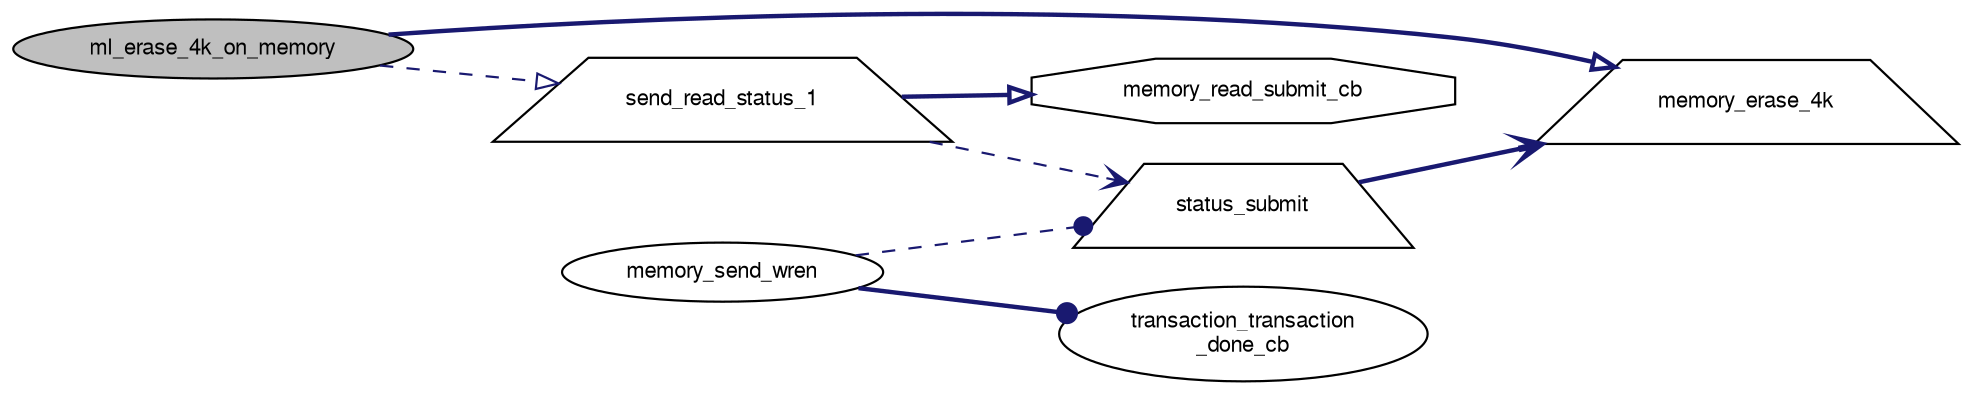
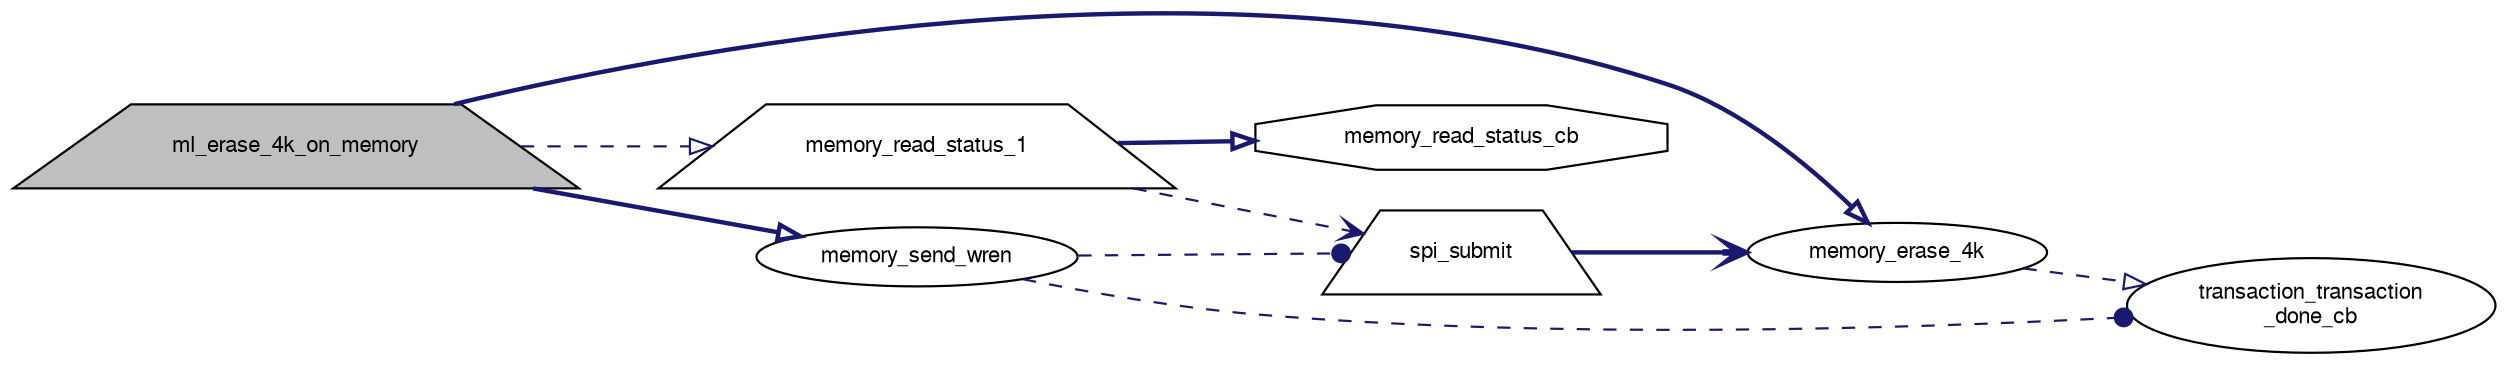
(213, 49) -> (296, 146)
(1243, 91) -> (1461, 138)
(723, 100) -> (917, 146)
(1746, 102) -> (1897, 252)
(1243, 206) -> (1461, 252)
none -> (655, 210)
none -> (2074, 275)
(958, 300) -> (1567, 329)
